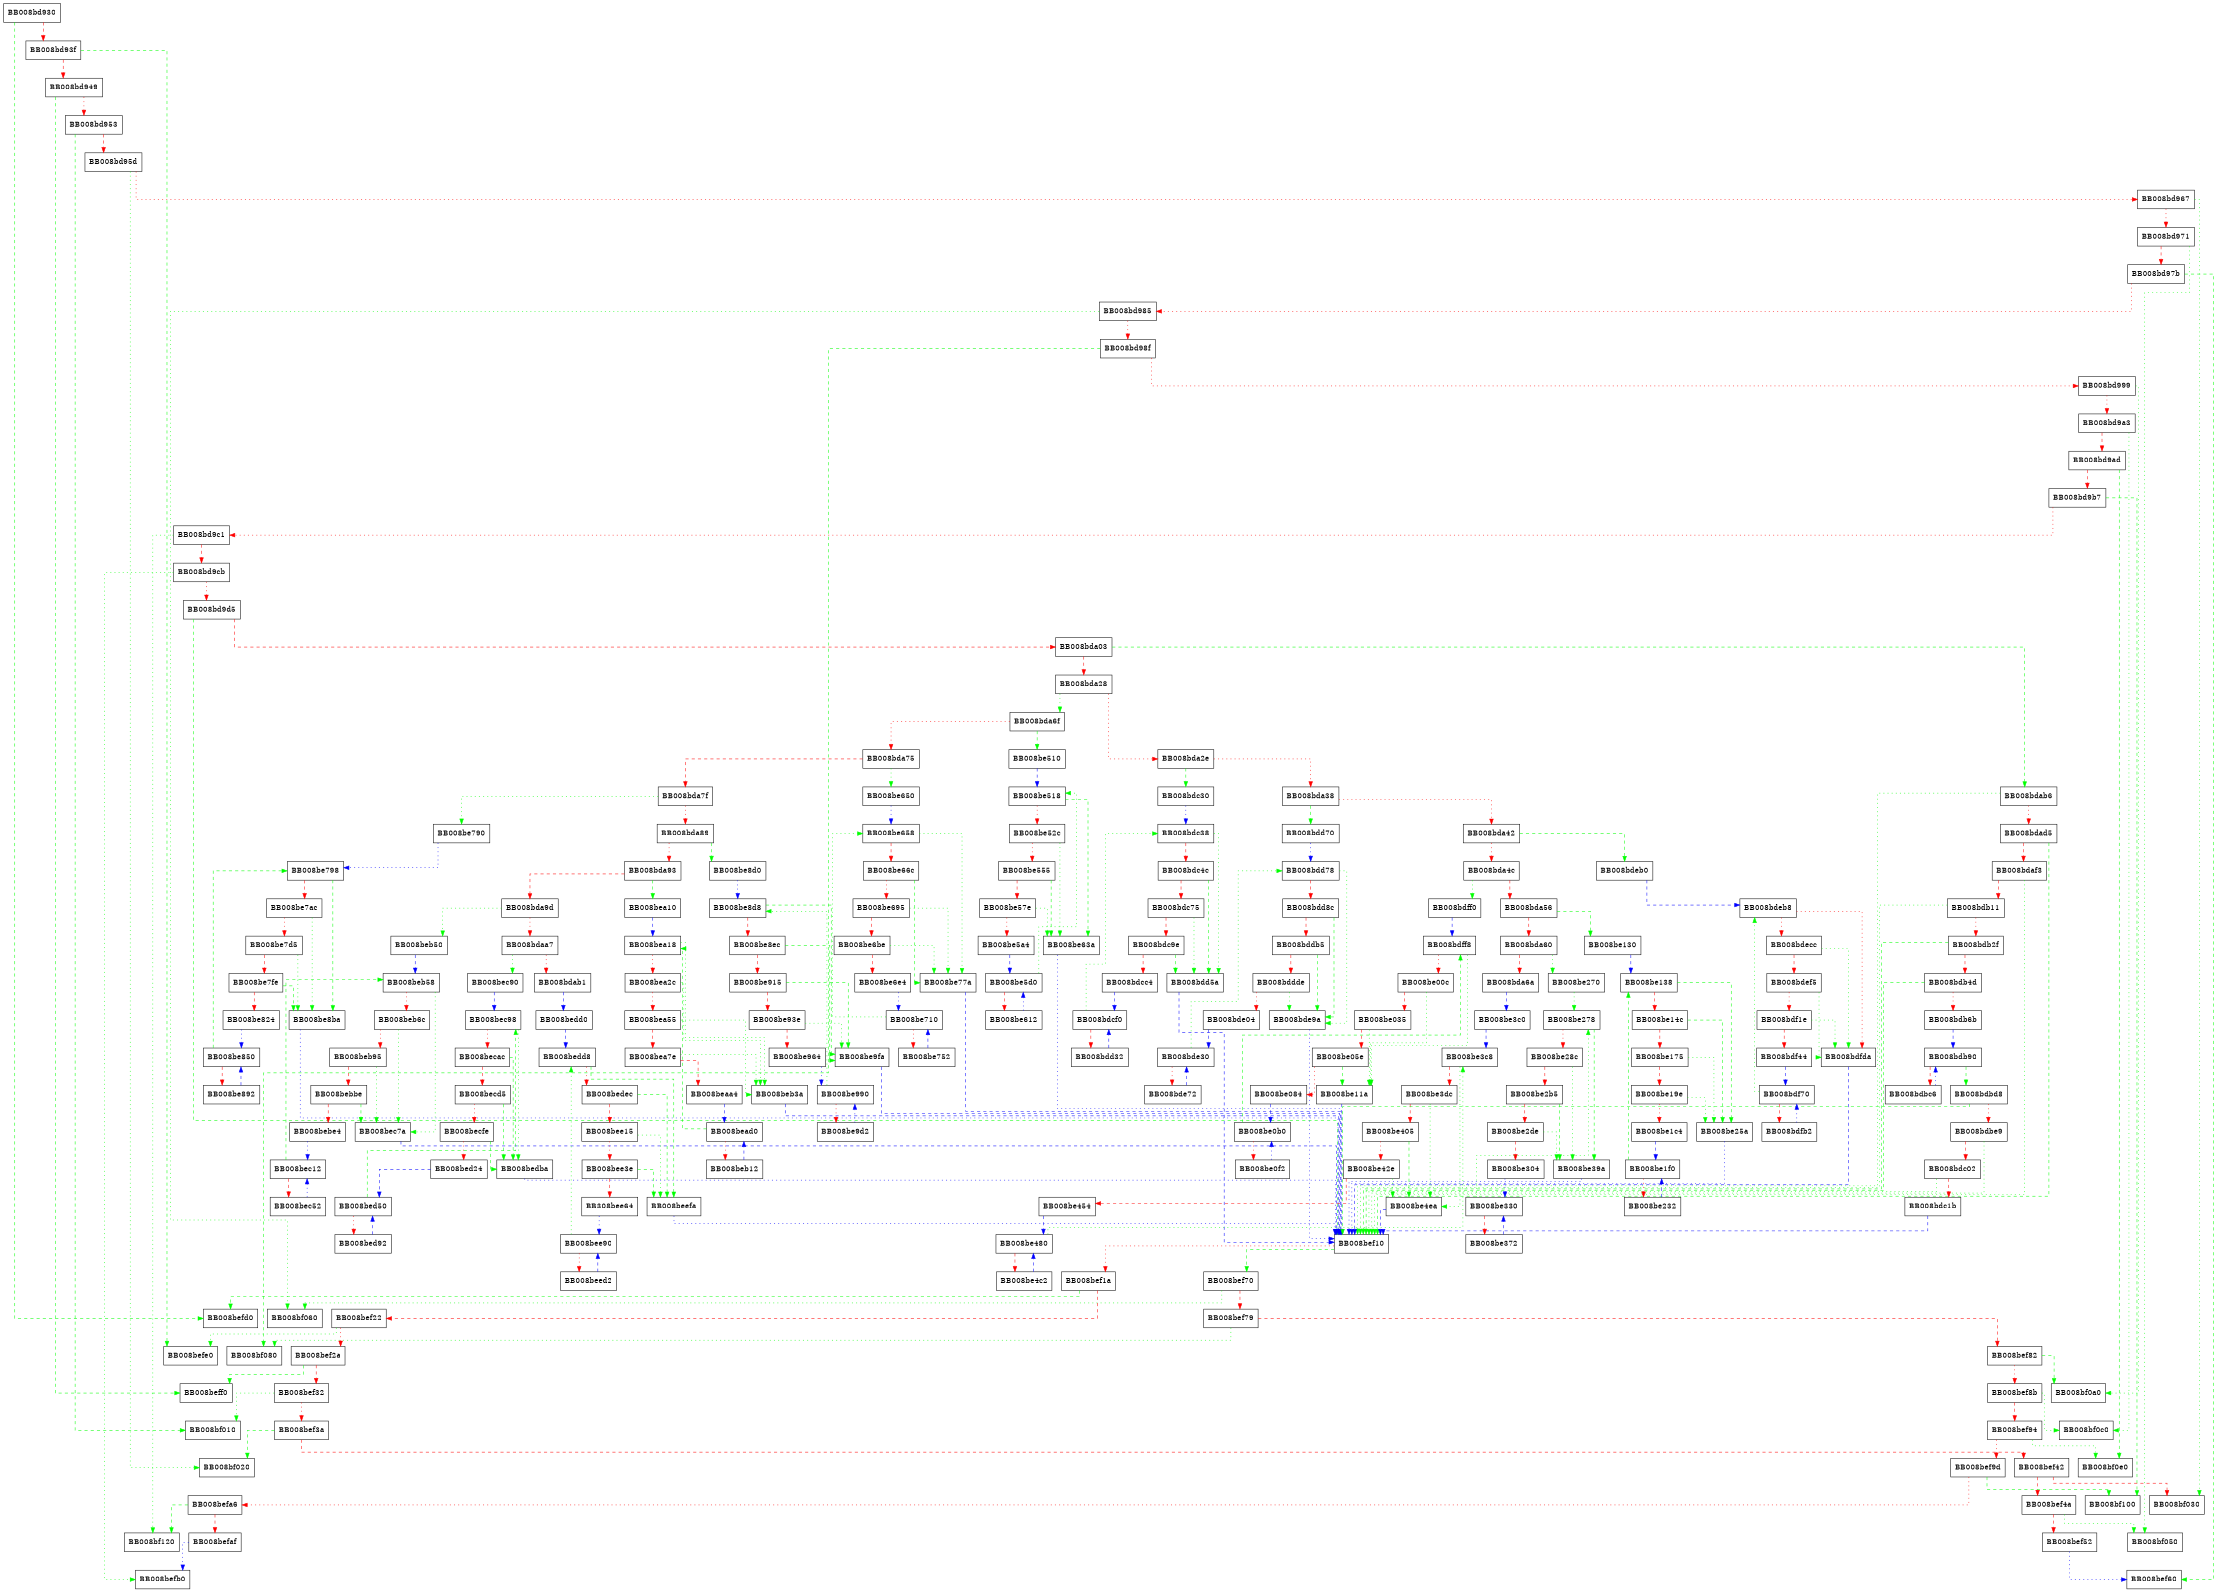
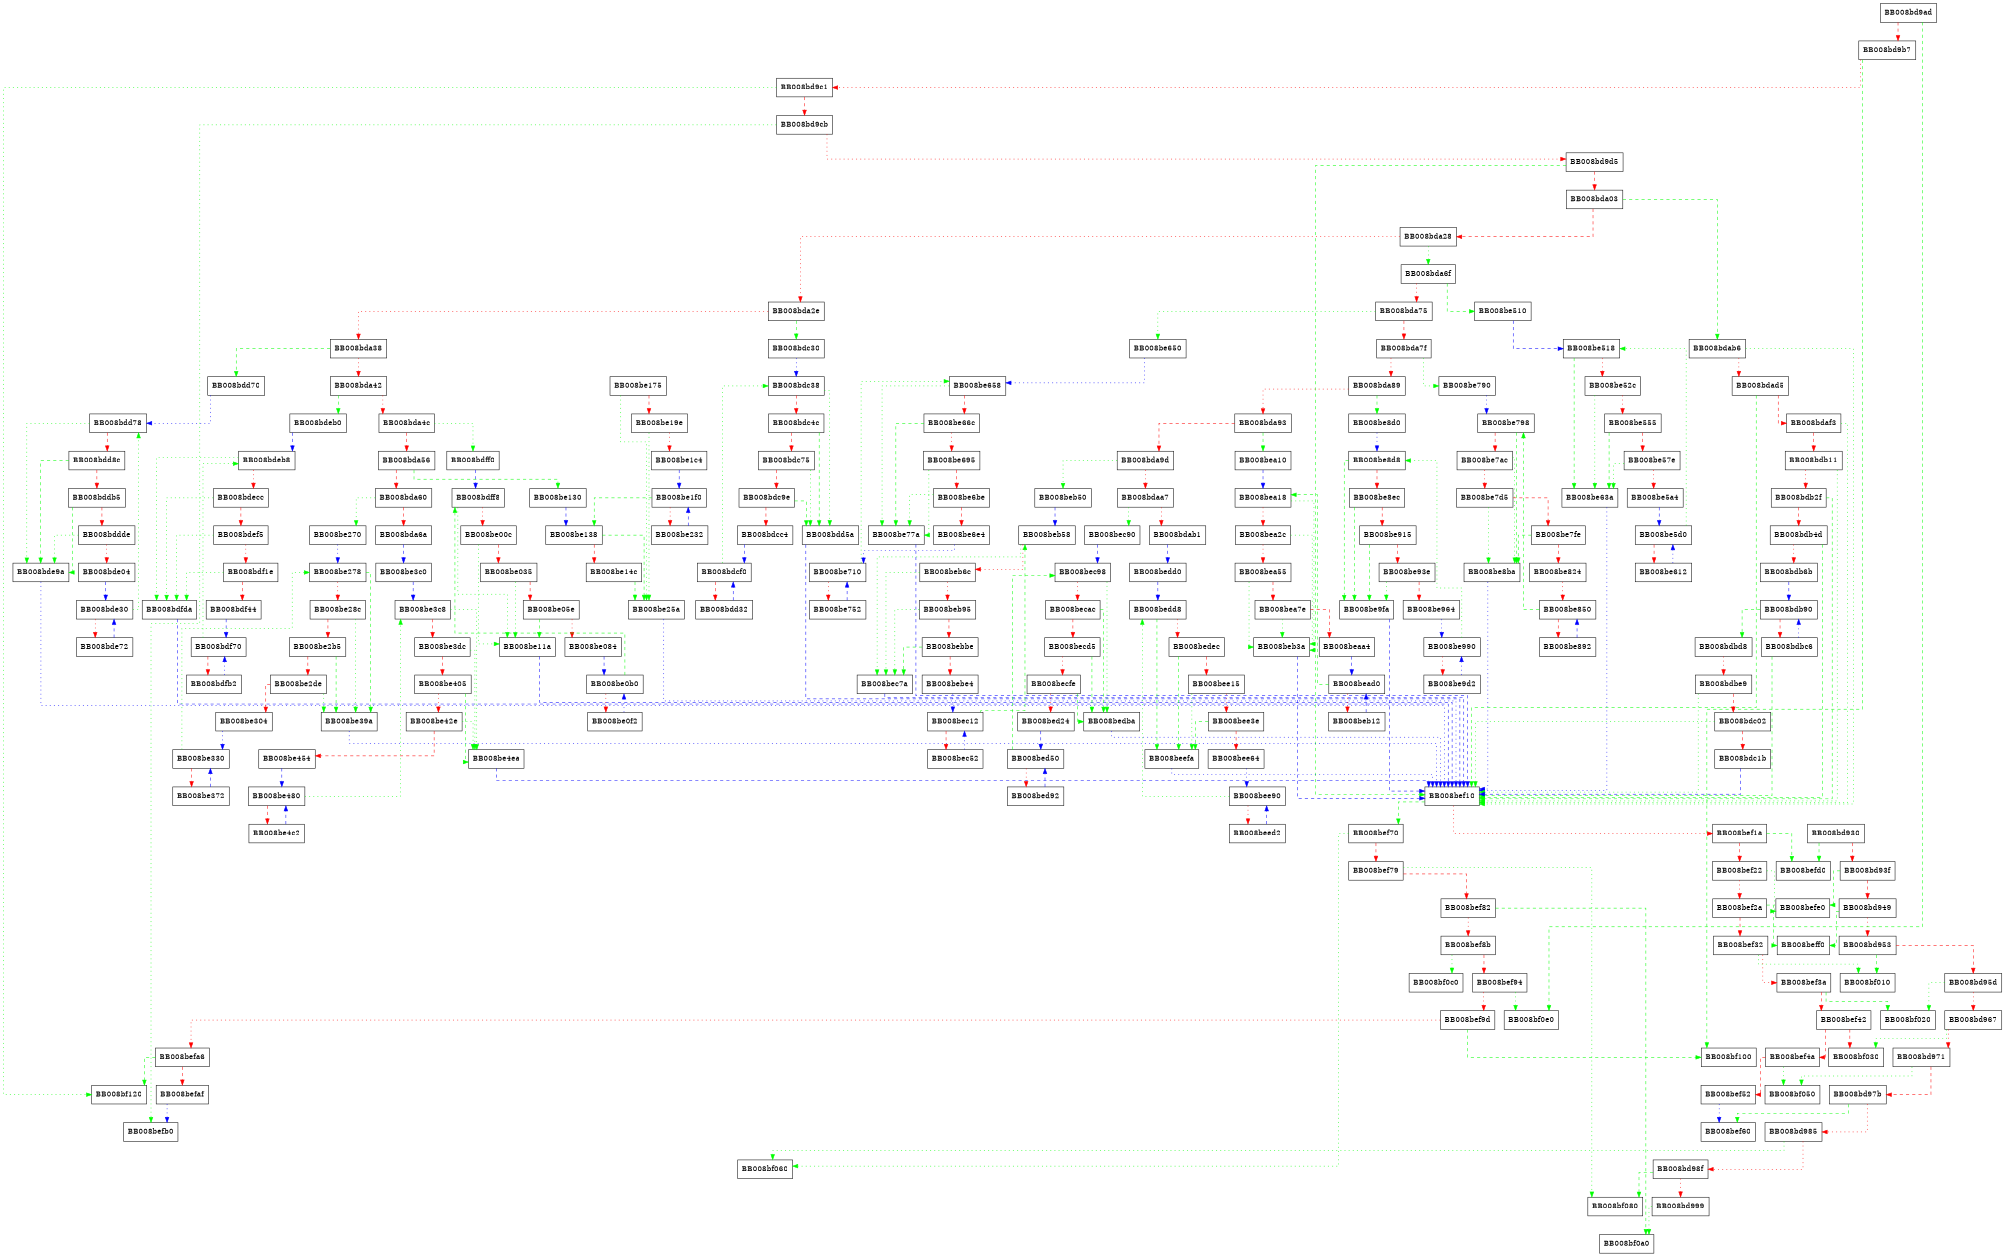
(2107, 423) -> none
(1862, 944) -> (157, 485)
(1574, 999) -> (338, 551)
(241, 1036) -> (1563, 588)
(1660, 1036) -> none
(1615, 1107) -> (1772, 785)
(610, 1207) -> (1236, 759)
